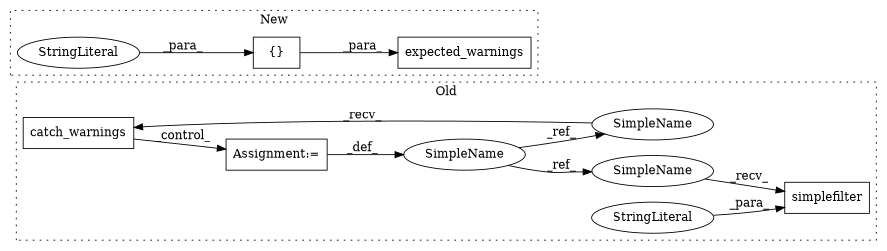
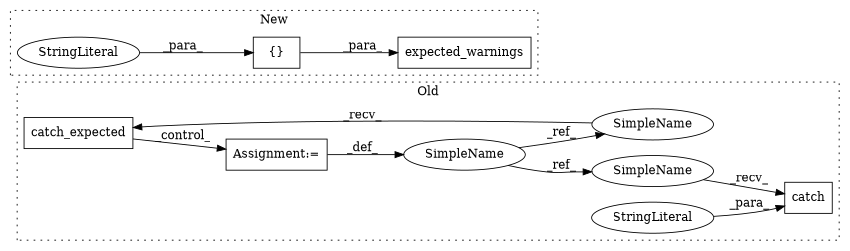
(78, 133) -> (78, 133)
(827, 198) -> (808, 198)
